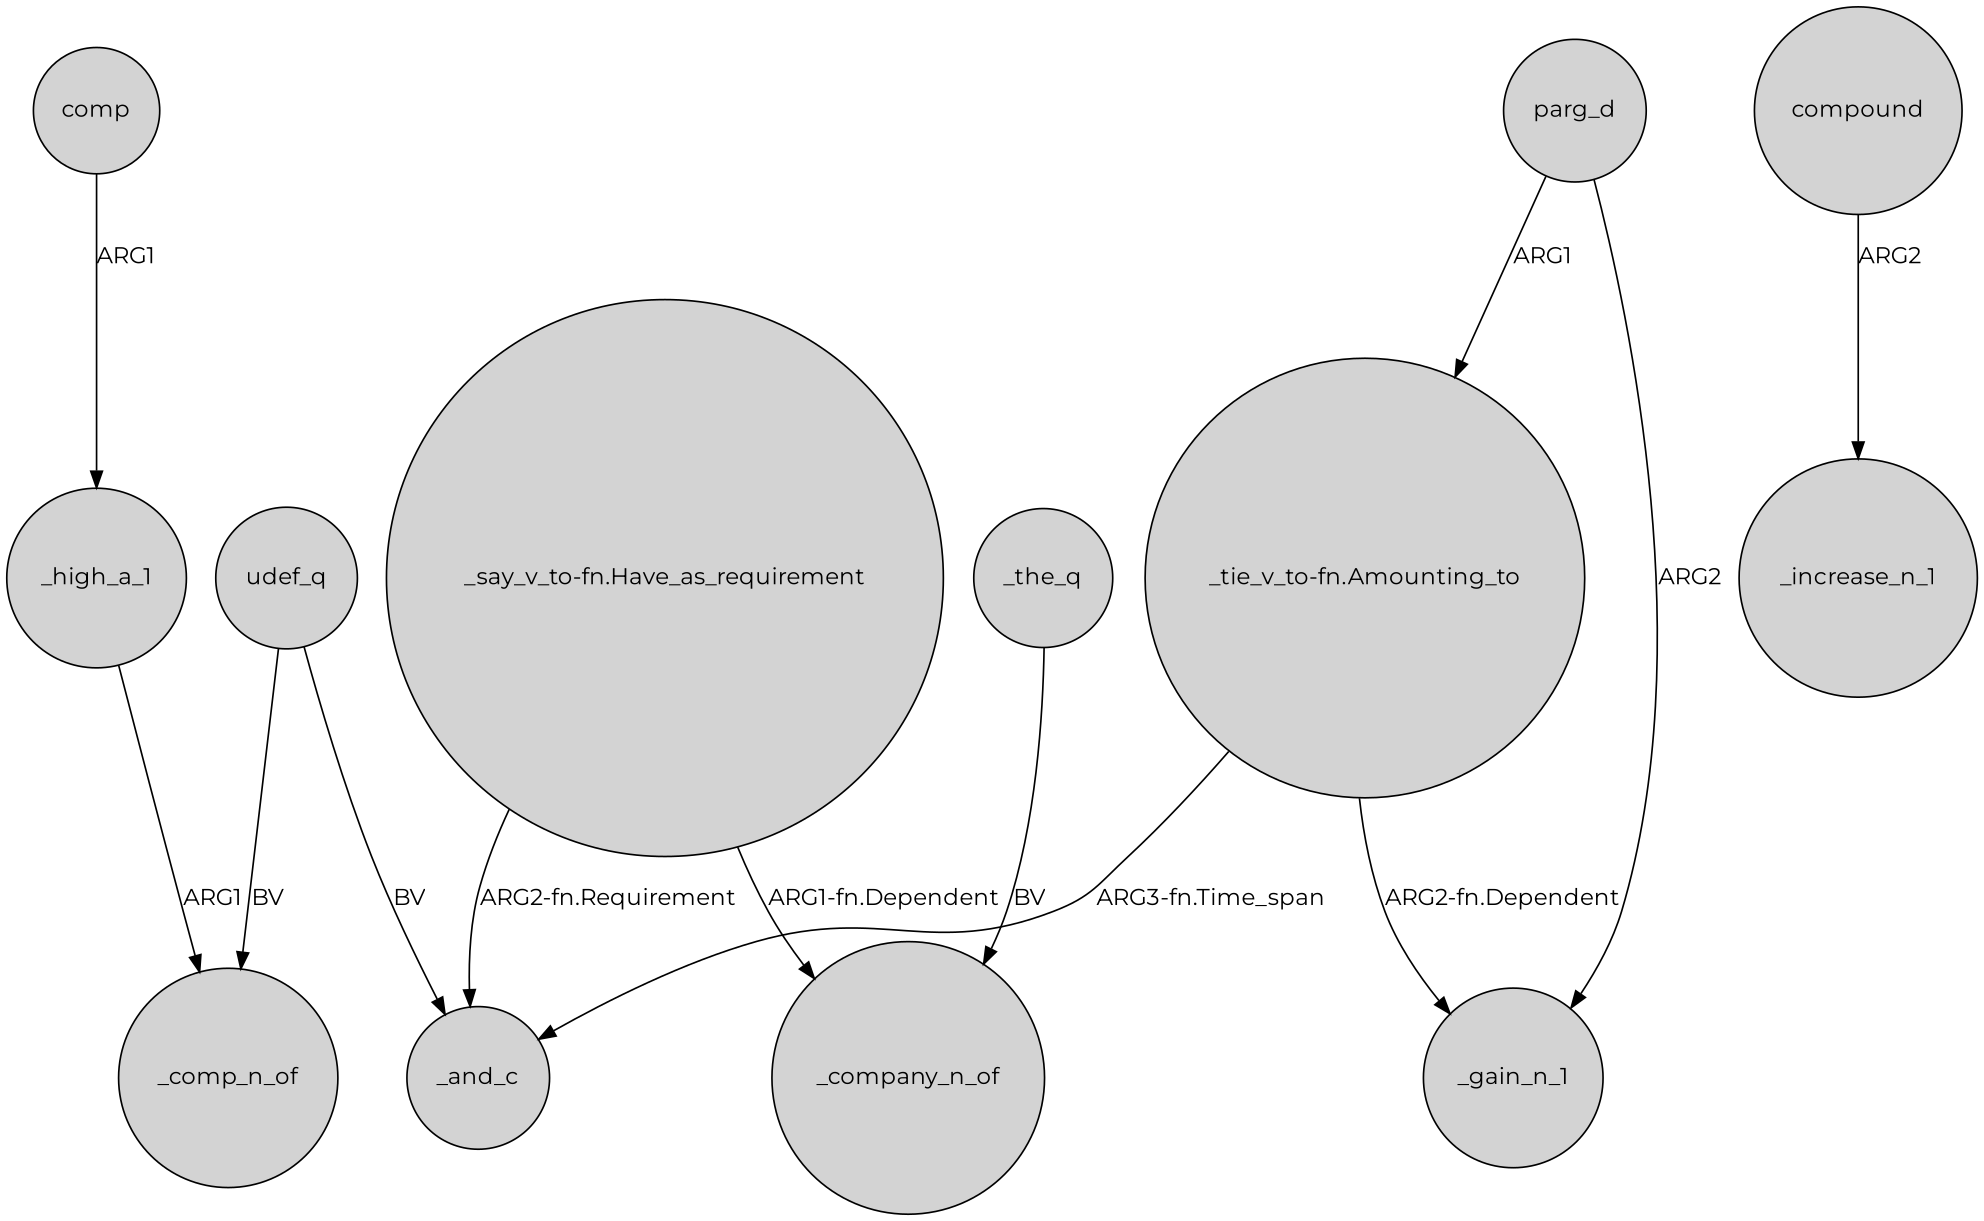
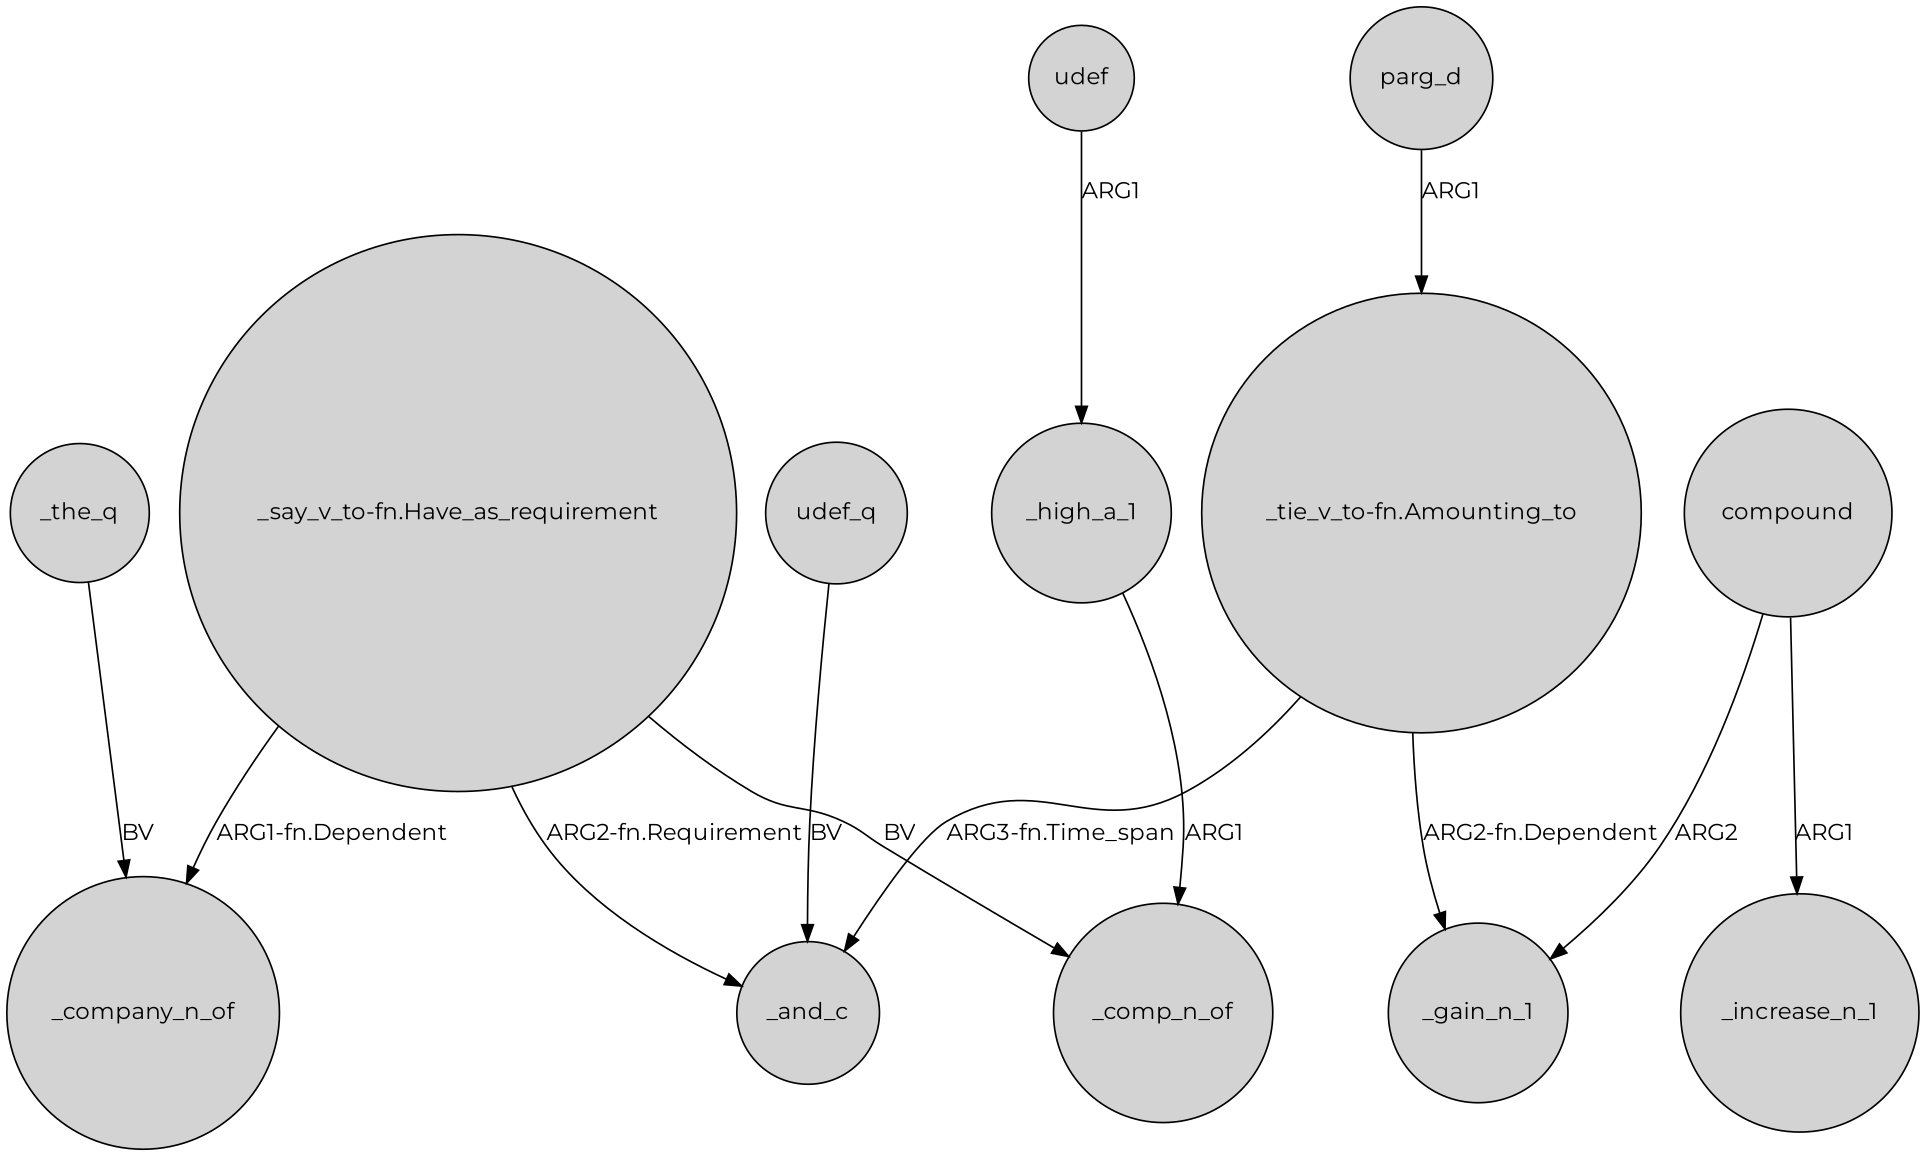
(97, 111) -> (1081, 78)
(1891, 257) -> (1825, 834)
(1656, 590) -> (1689, 797)
(261, 800) -> (853, 826)
